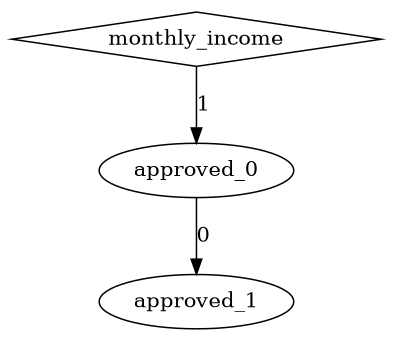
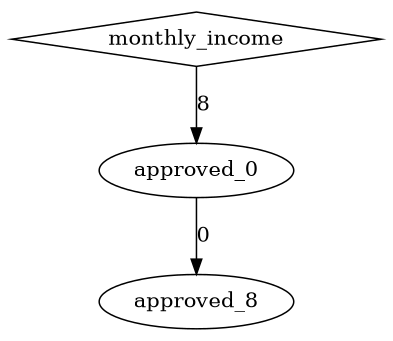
(204, 105) -> (204, 105)
(196, 302) -> (196, 302)
